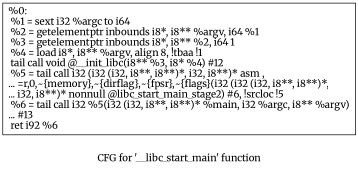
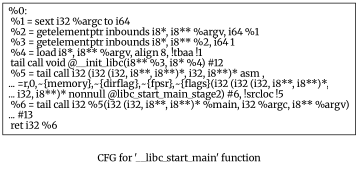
(33, 126) -> (33, 126)
